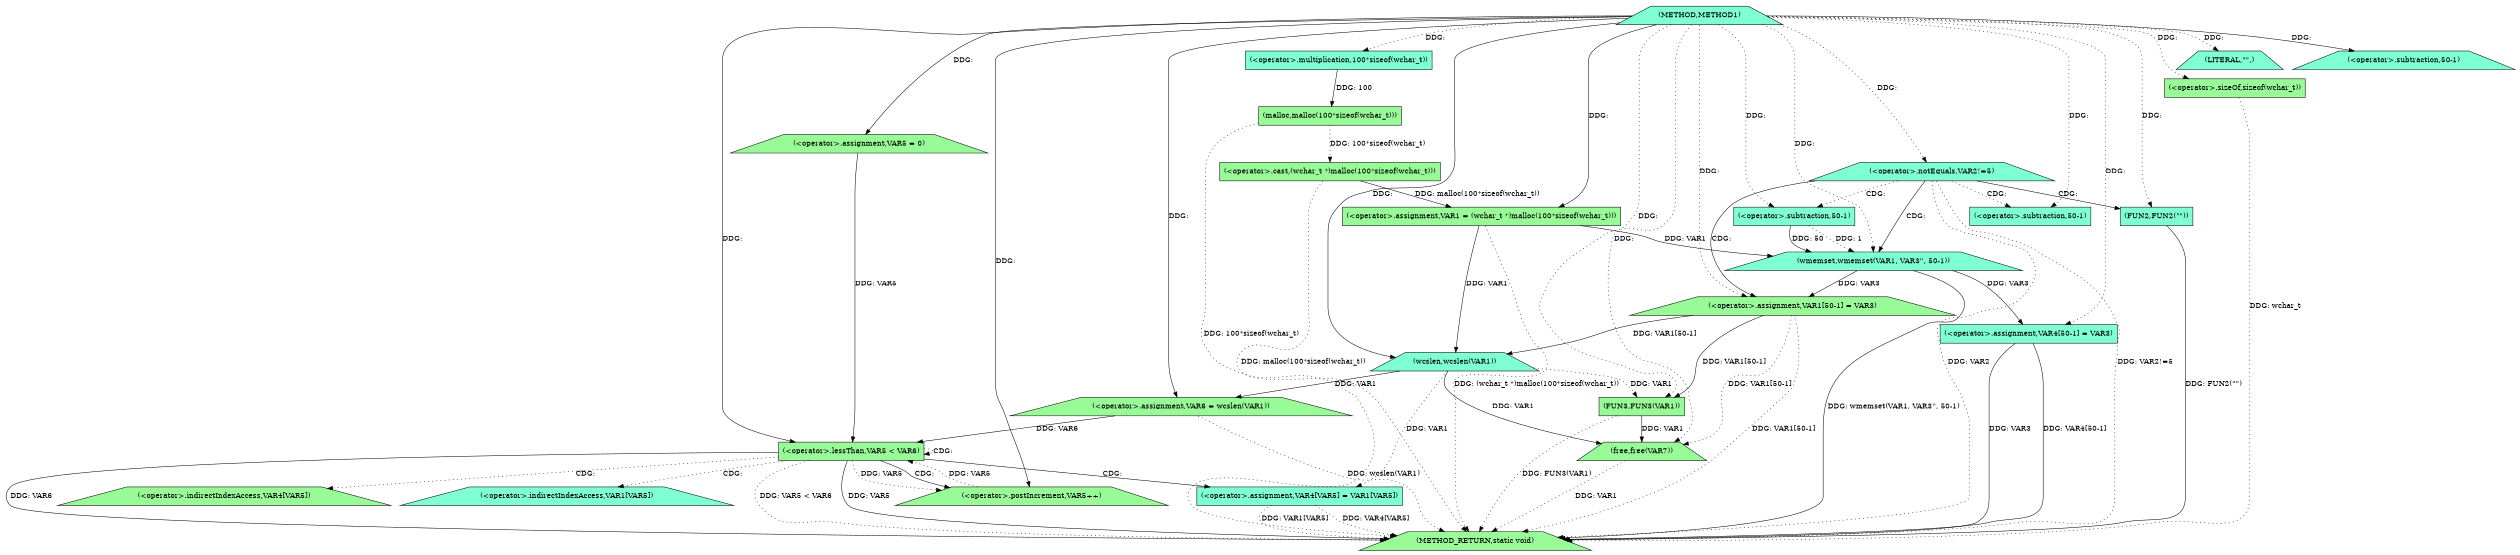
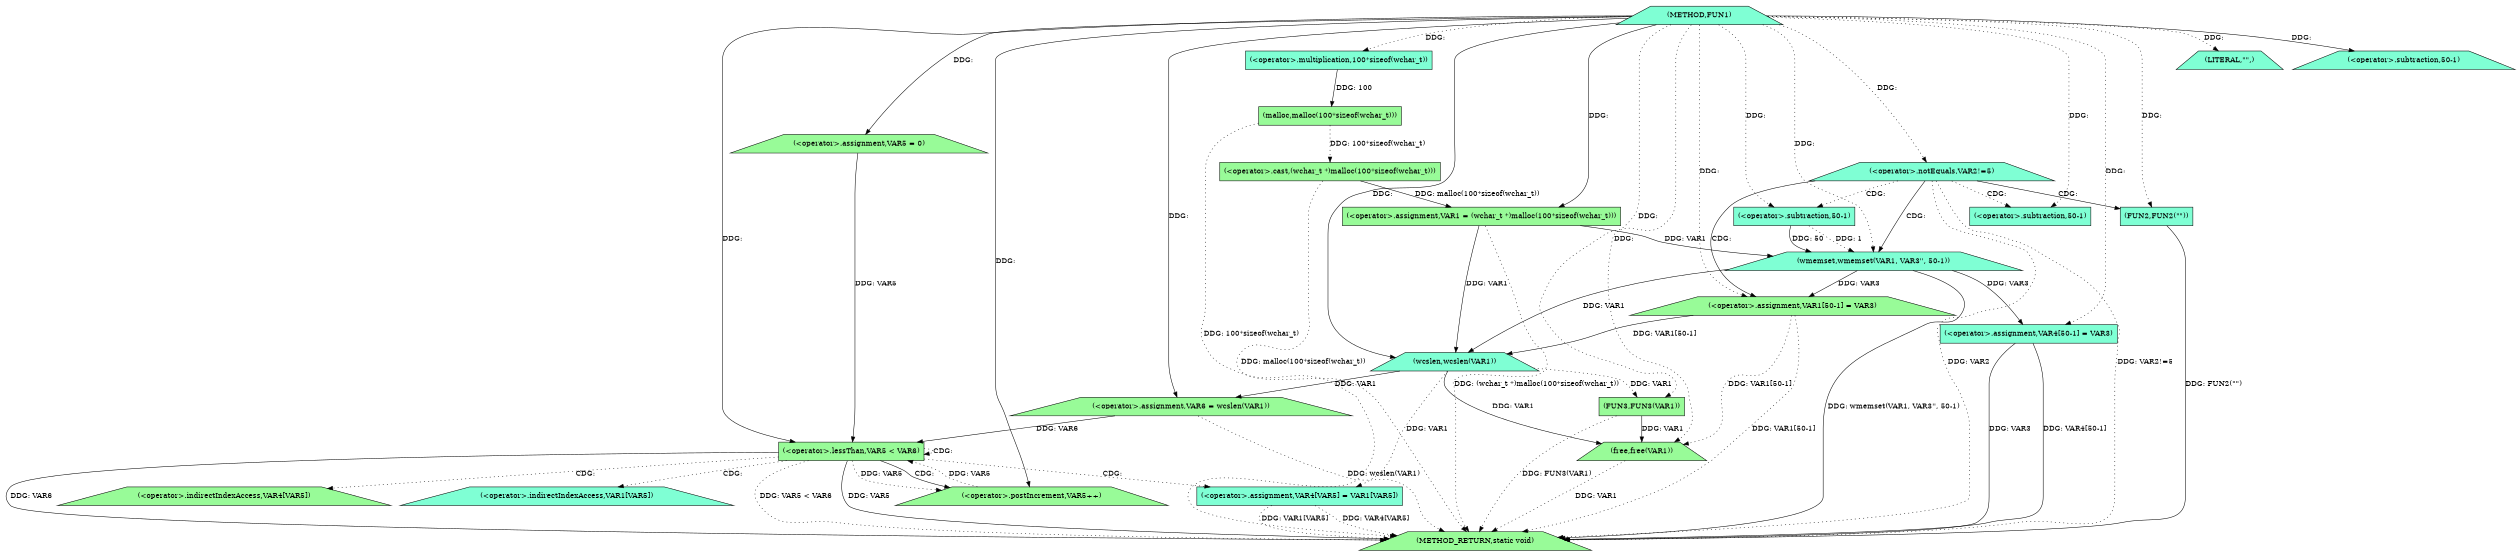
(1699, 15) -> (1699, 15)
(2235, 88) -> none
none -> (1595, 293)
(1710, 345) -> none
(1642, 451) -> (1642, 451)
(1064, 473) -> (1064, 473)
